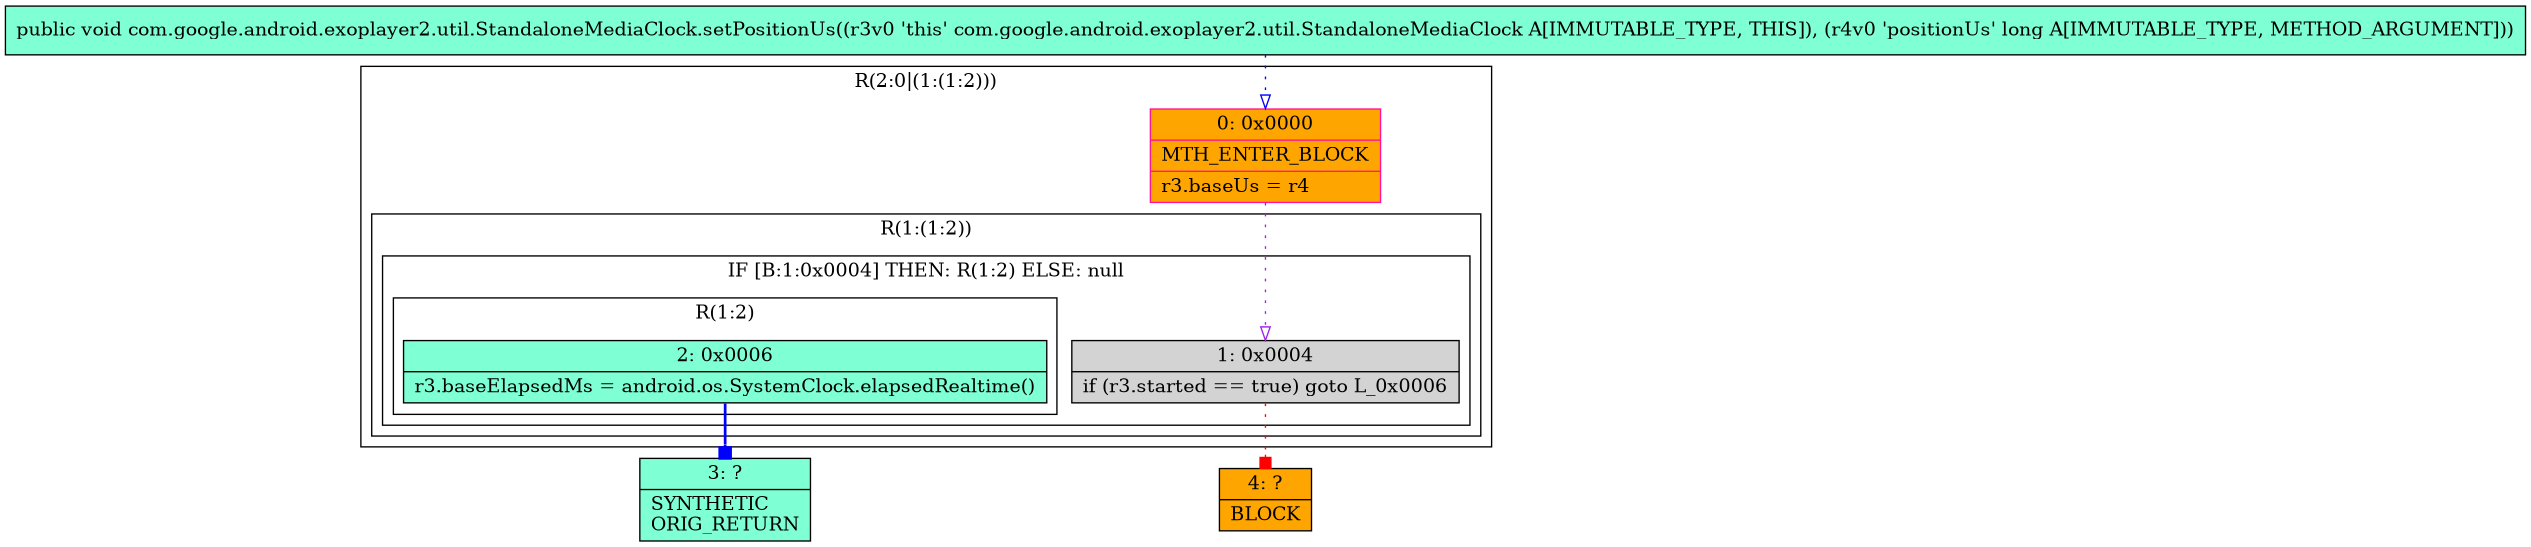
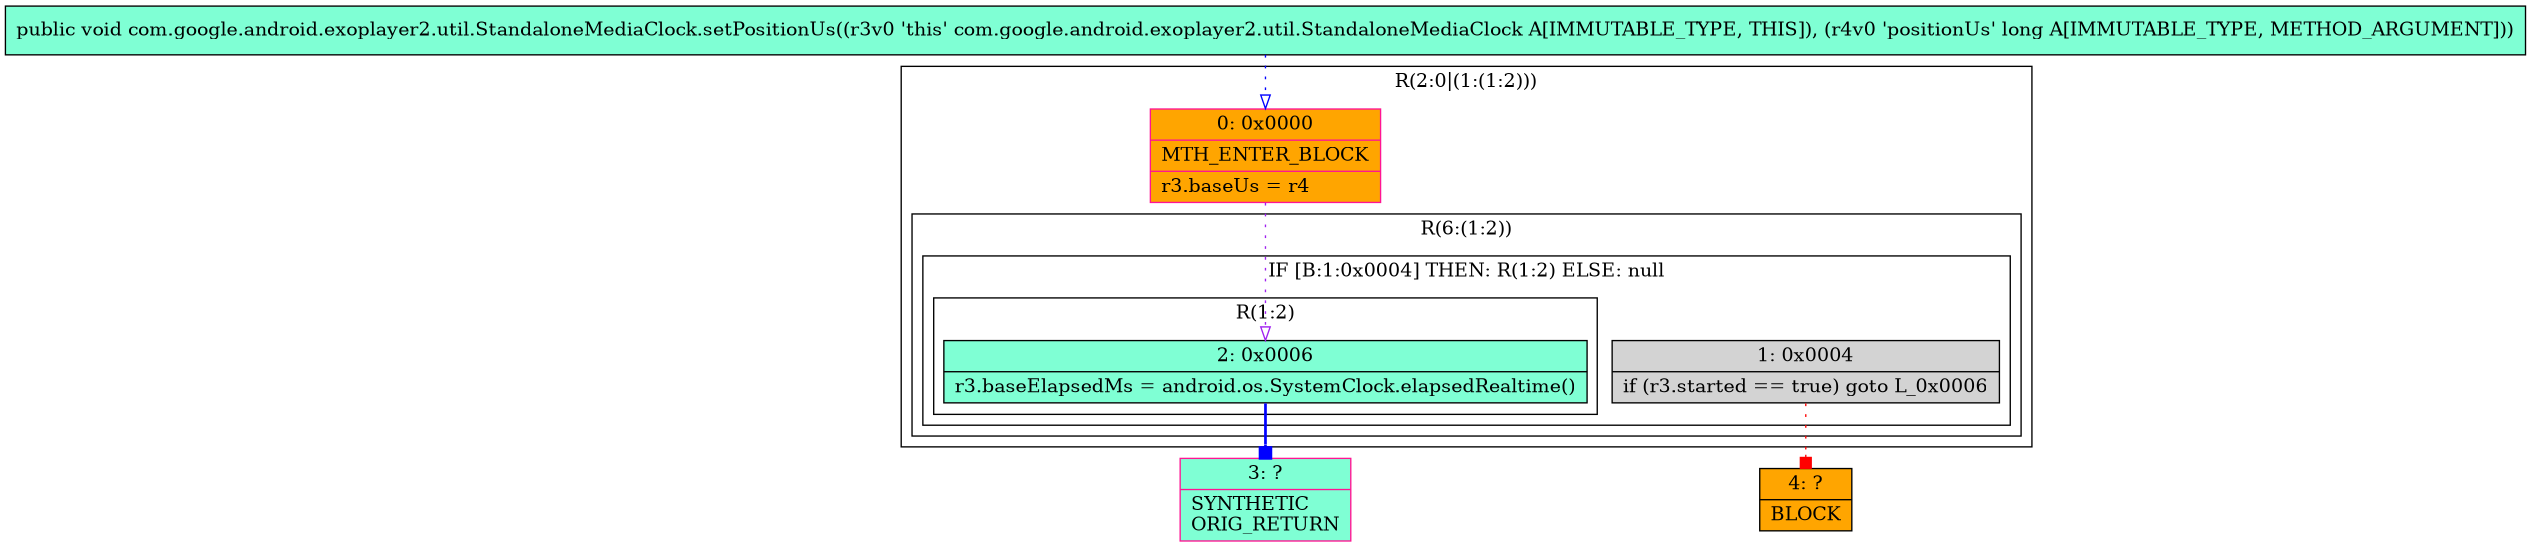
(926, 230) -> (1467, 230)
(1265, 265) -> (1265, 265)
(725, 500) -> (1265, 500)
